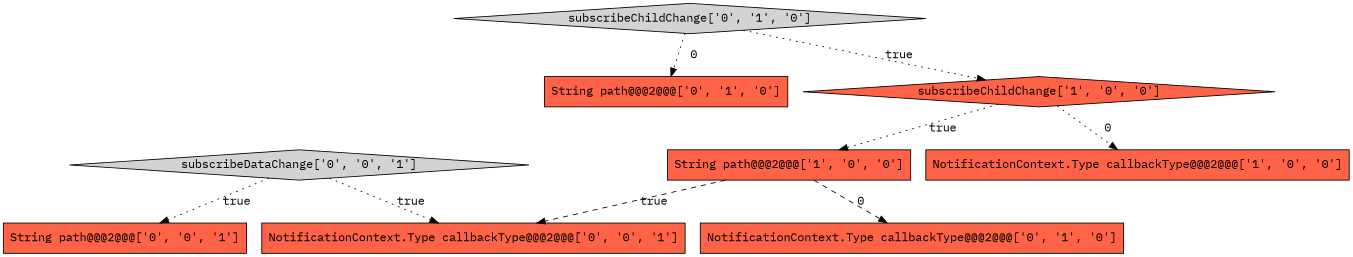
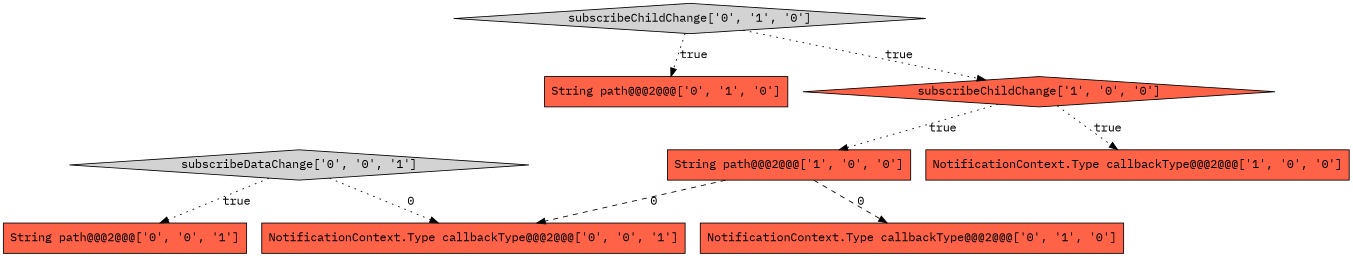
(694, 55) -> (694, 55)
(1108, 128) -> (1108, 128)
(411, 202) -> (411, 202)
(654, 202) -> (654, 202)
